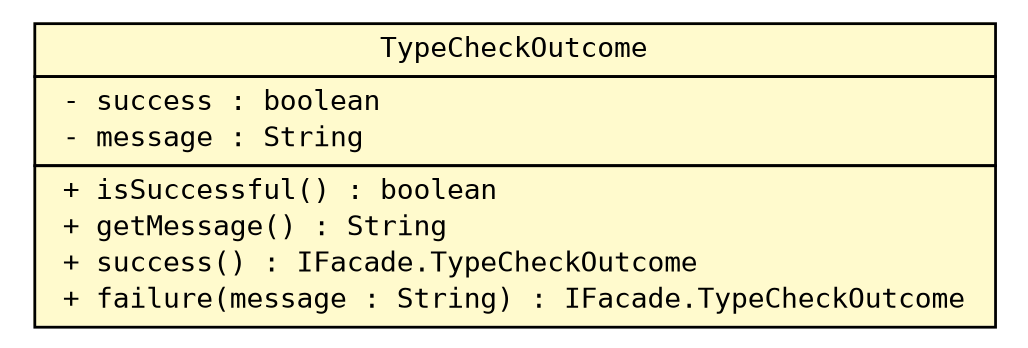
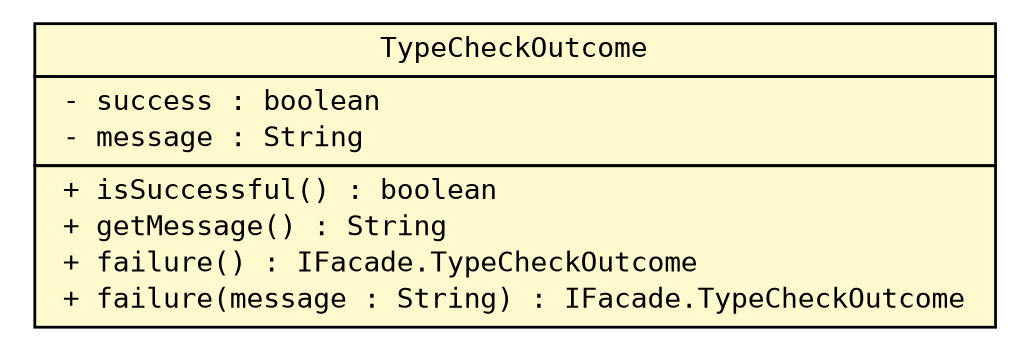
(382, 263) -> (382, 263)
